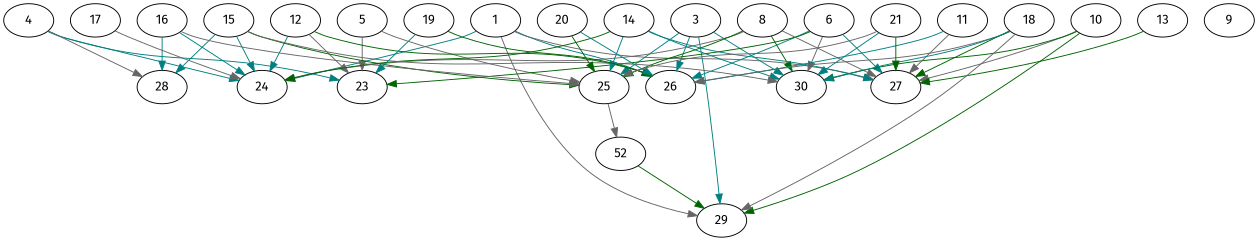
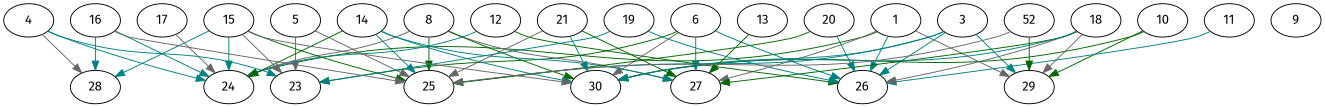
(319, 44) -> (259, 50)
(496, 46) -> (738, 60)
(938, 46) -> none
(386, 56) -> (614, 58)
(999, 58) -> none
(611, 116) -> (738, 65)
